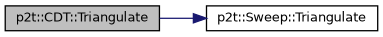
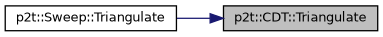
(176, 18) -> (193, 18)
